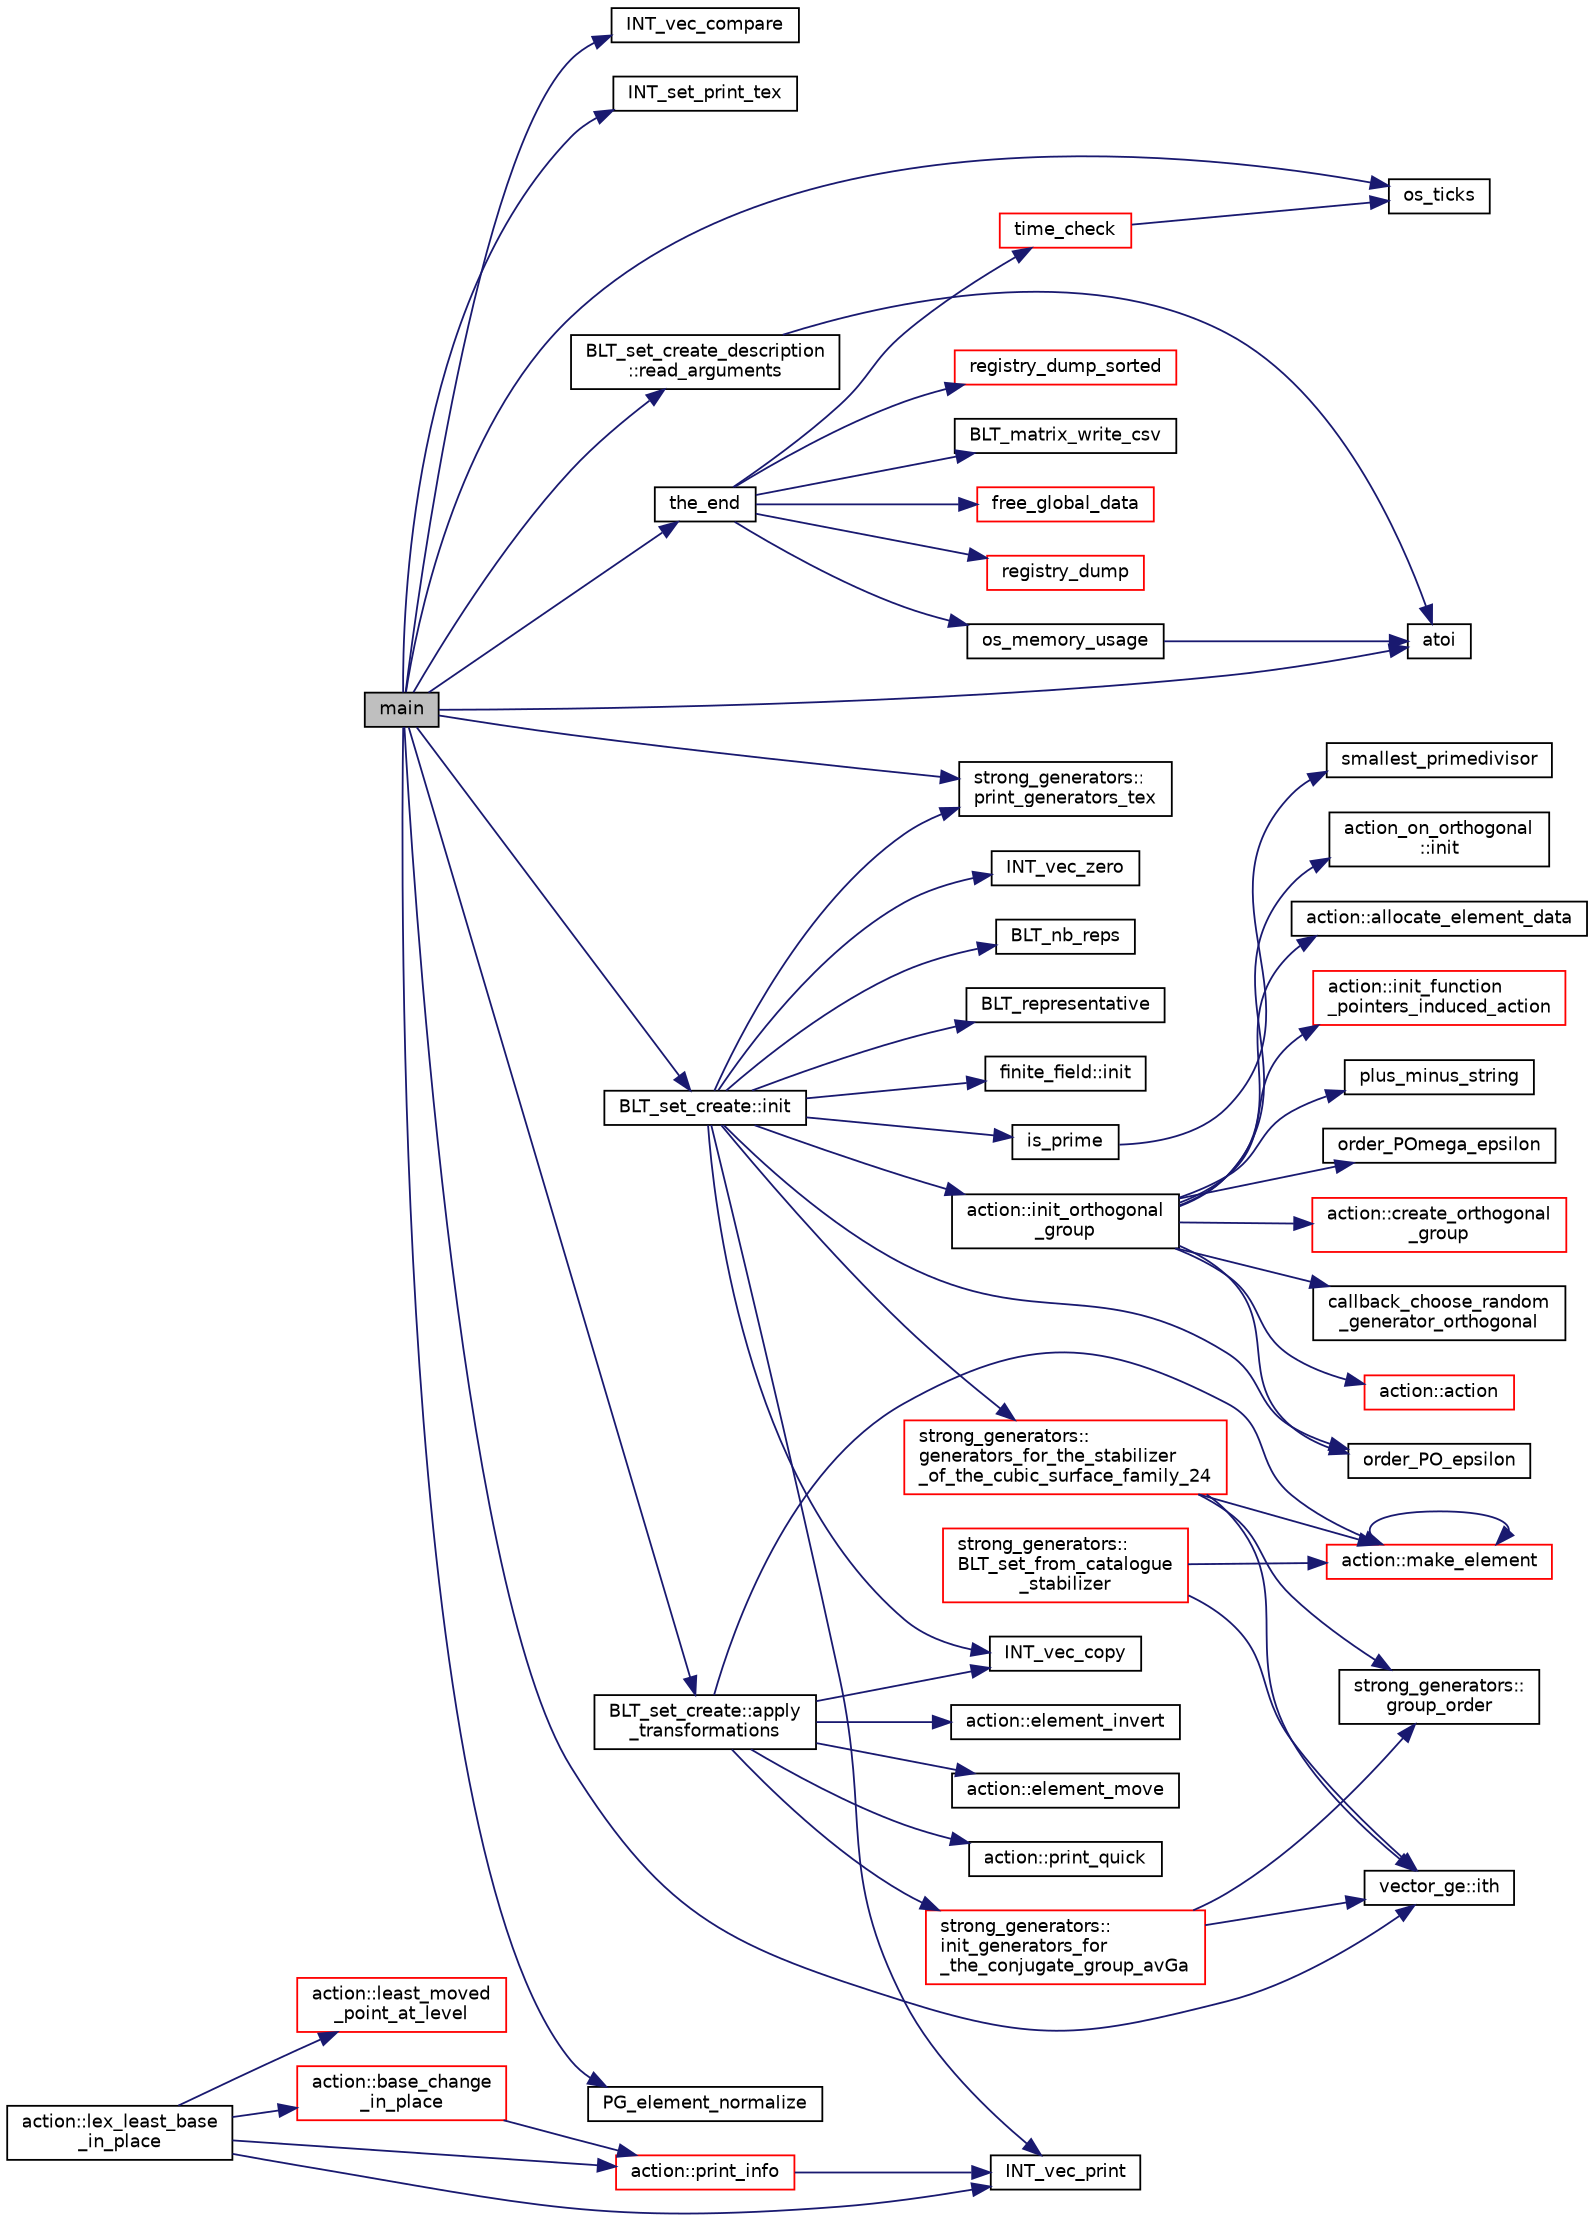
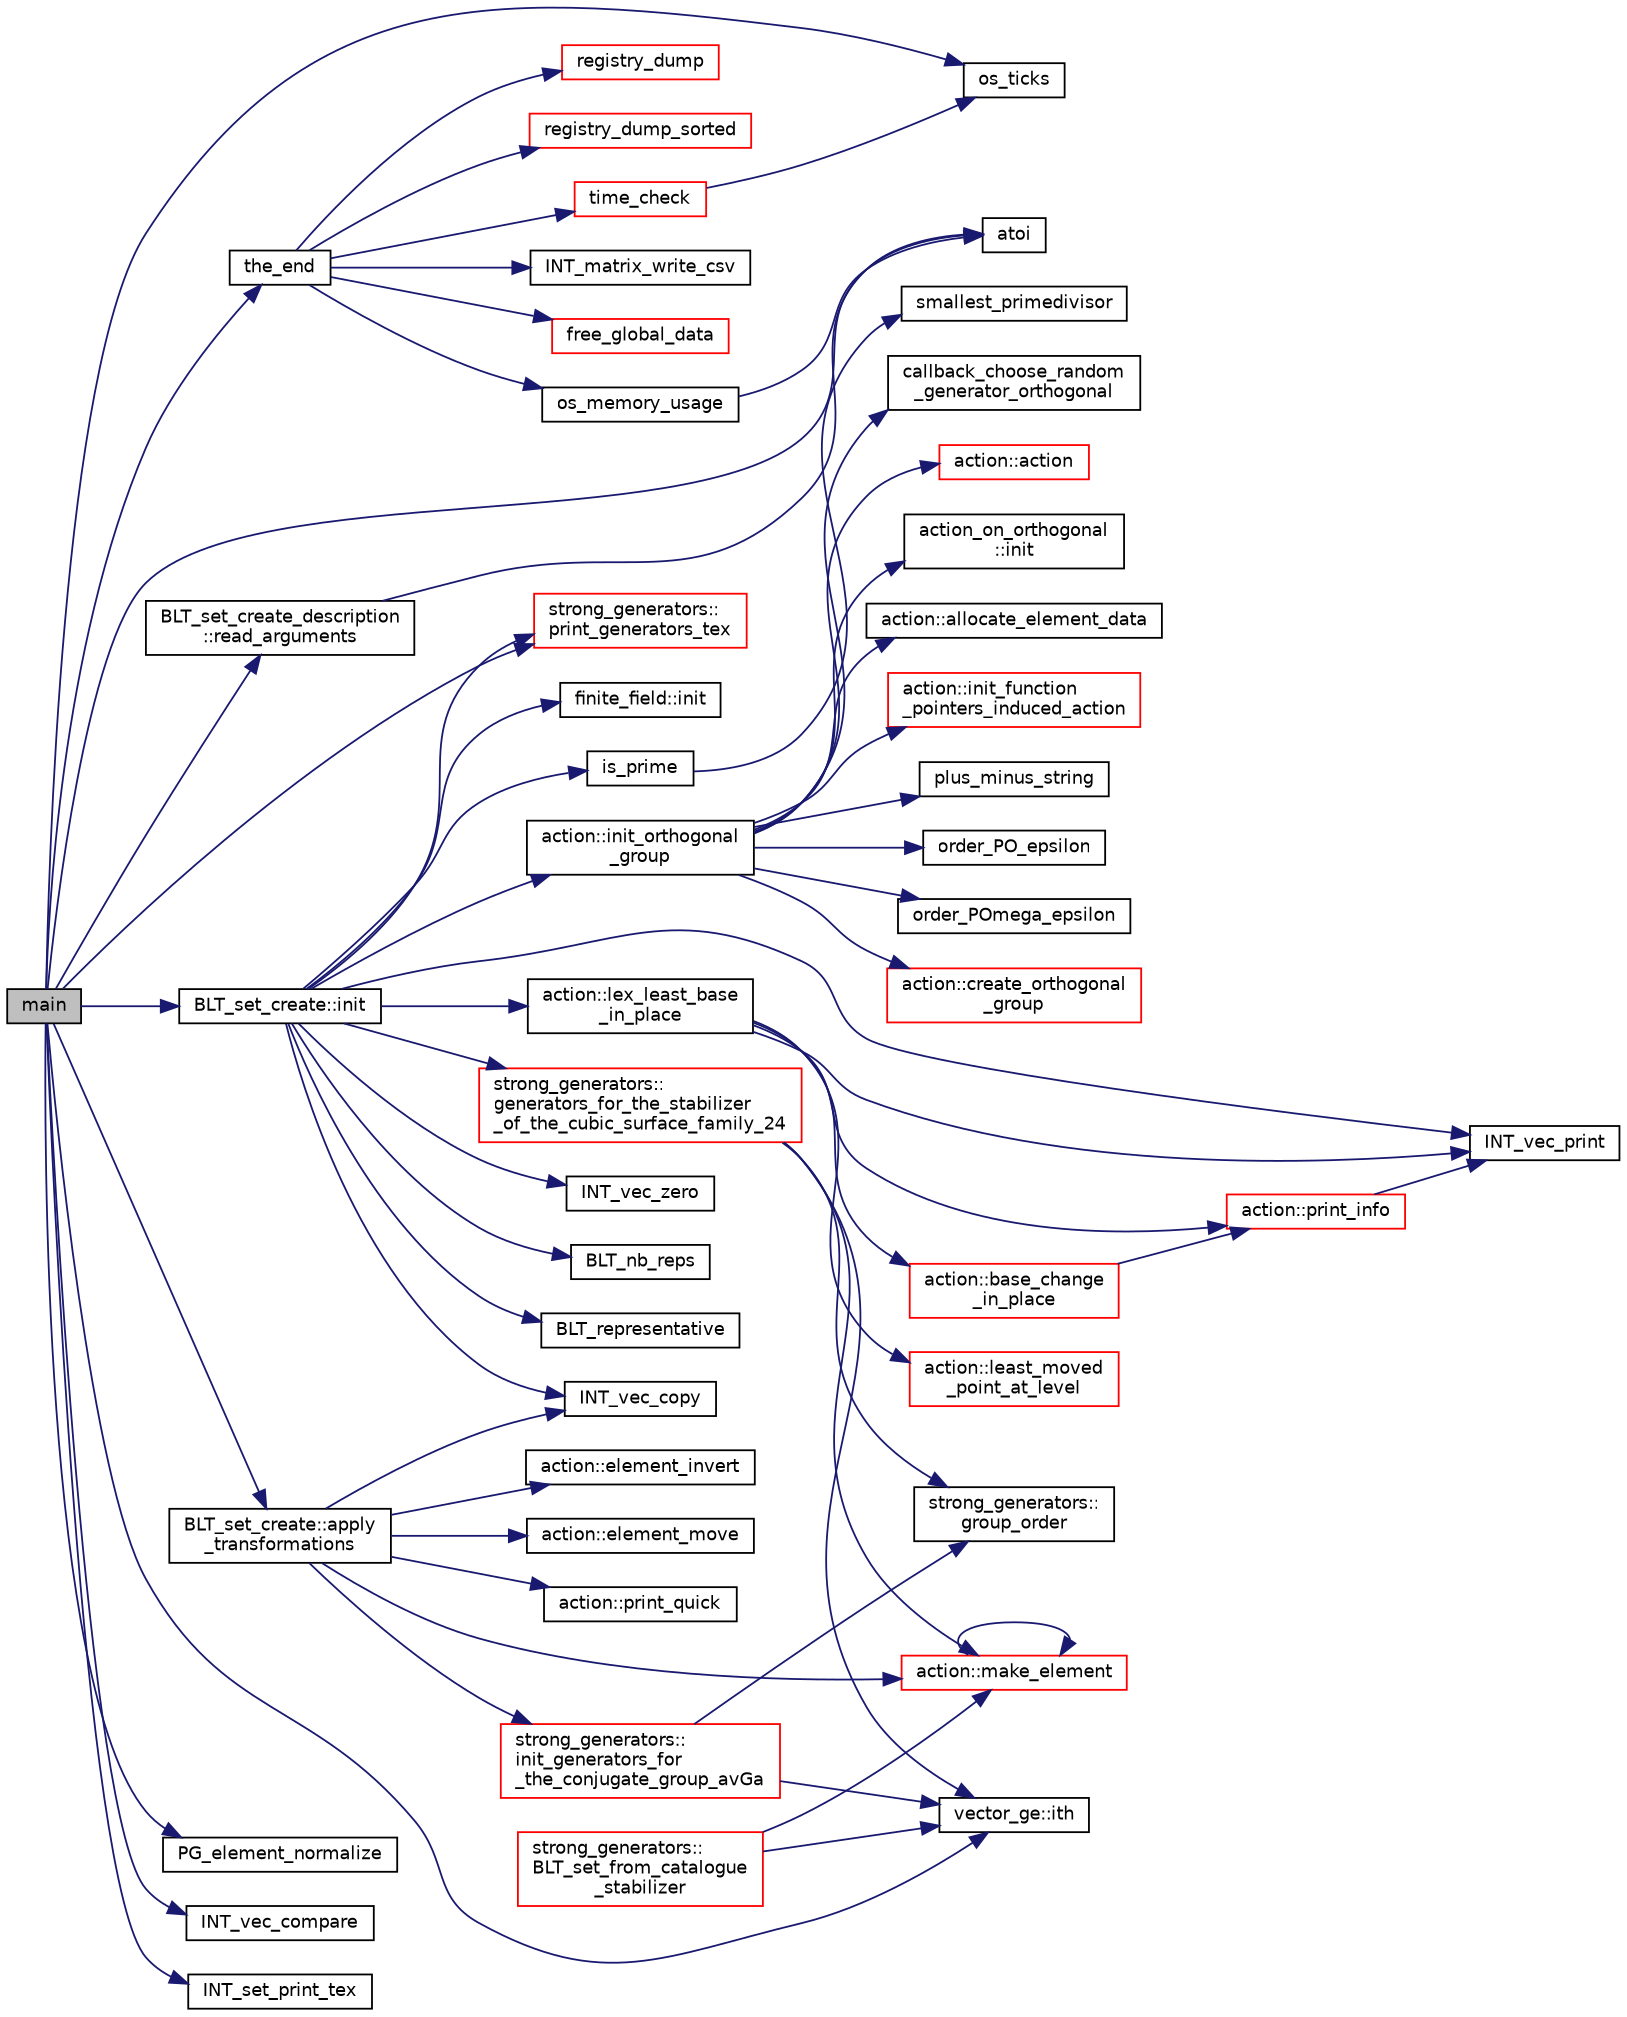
(1066, 436) -> (640, 268)
(1066, 789) -> (640, 621)
(1024, 1300) -> (445, 1006)
